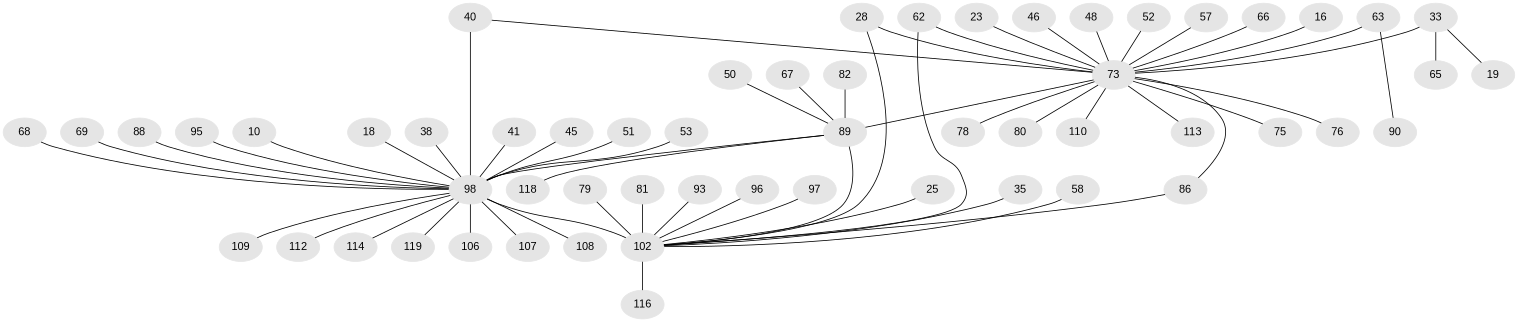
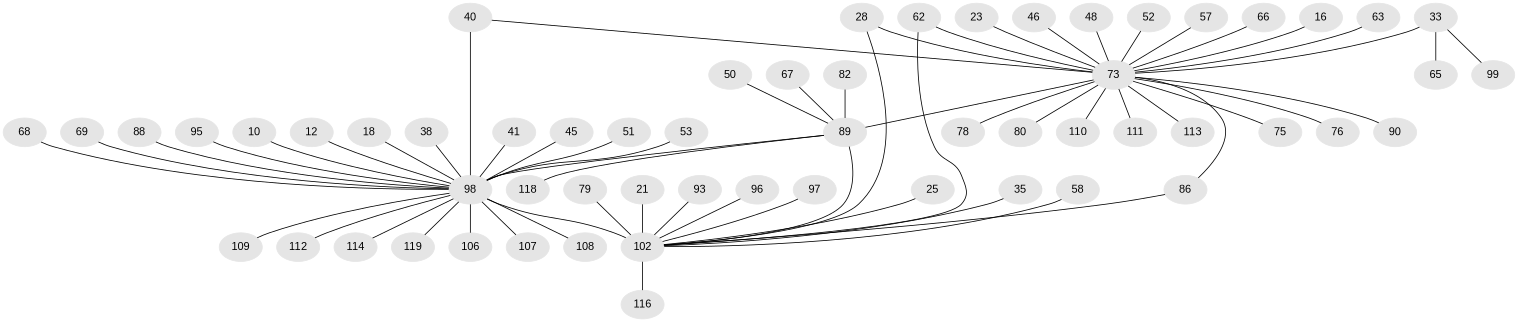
(1387, 75) -> (1258, 93)
(1493, 75) -> (1493, 75)
none -> (312, 132)
none -> (1135, 132)
(643, 190) -> (643, 190)
